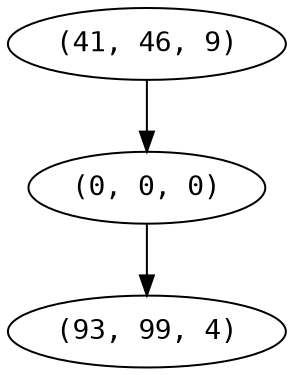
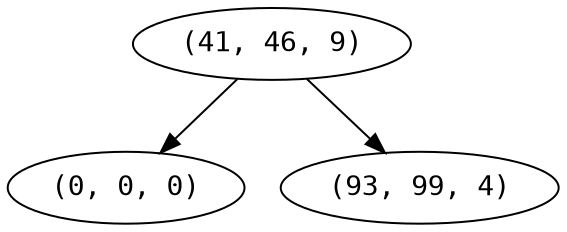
(147, 250) -> (339, 109)
